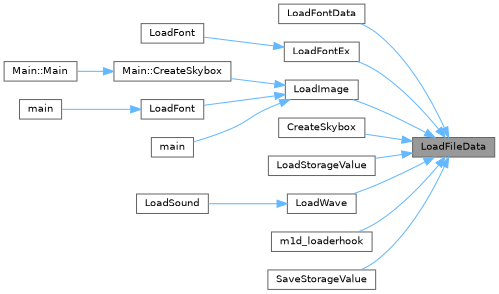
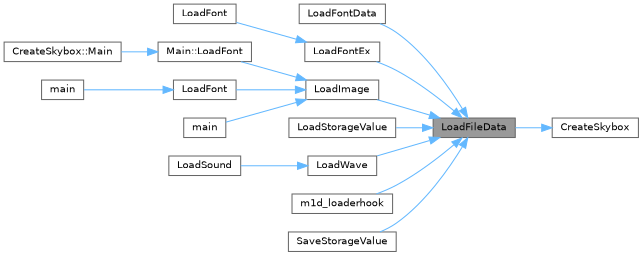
(41, 71) -> (63, 52)
(172, 71) -> (205, 52)
(383, 137) -> (528, 128)
